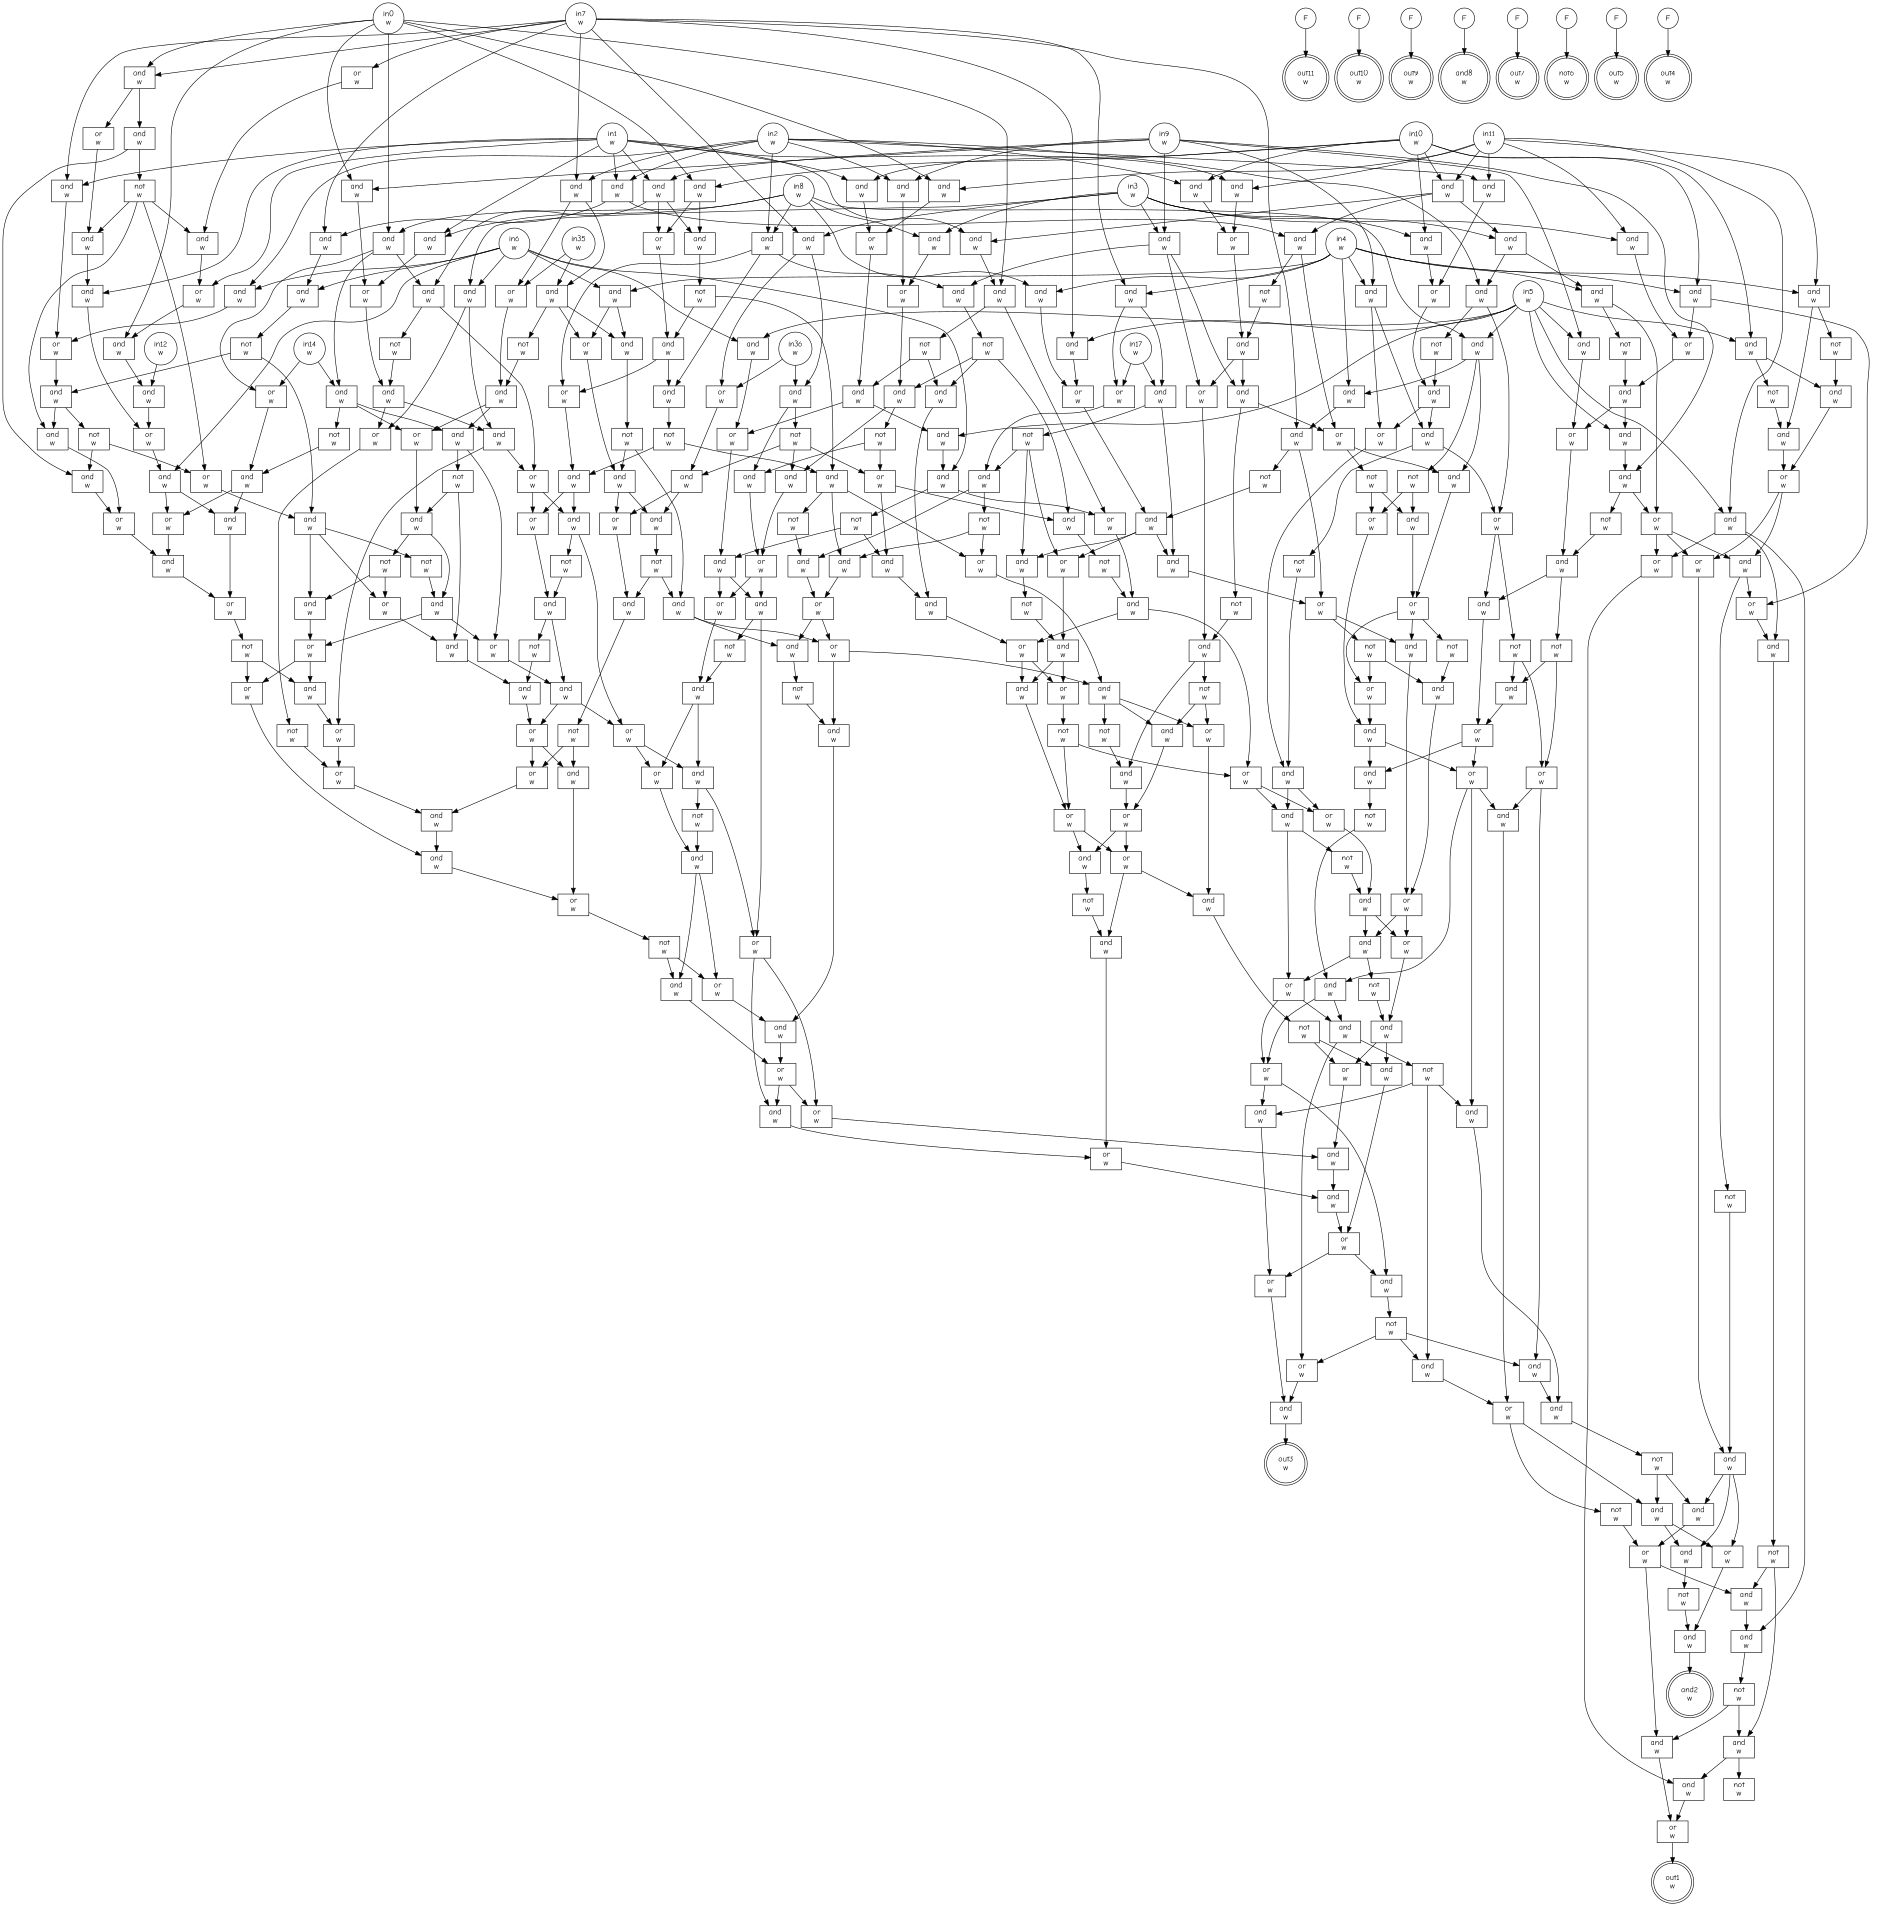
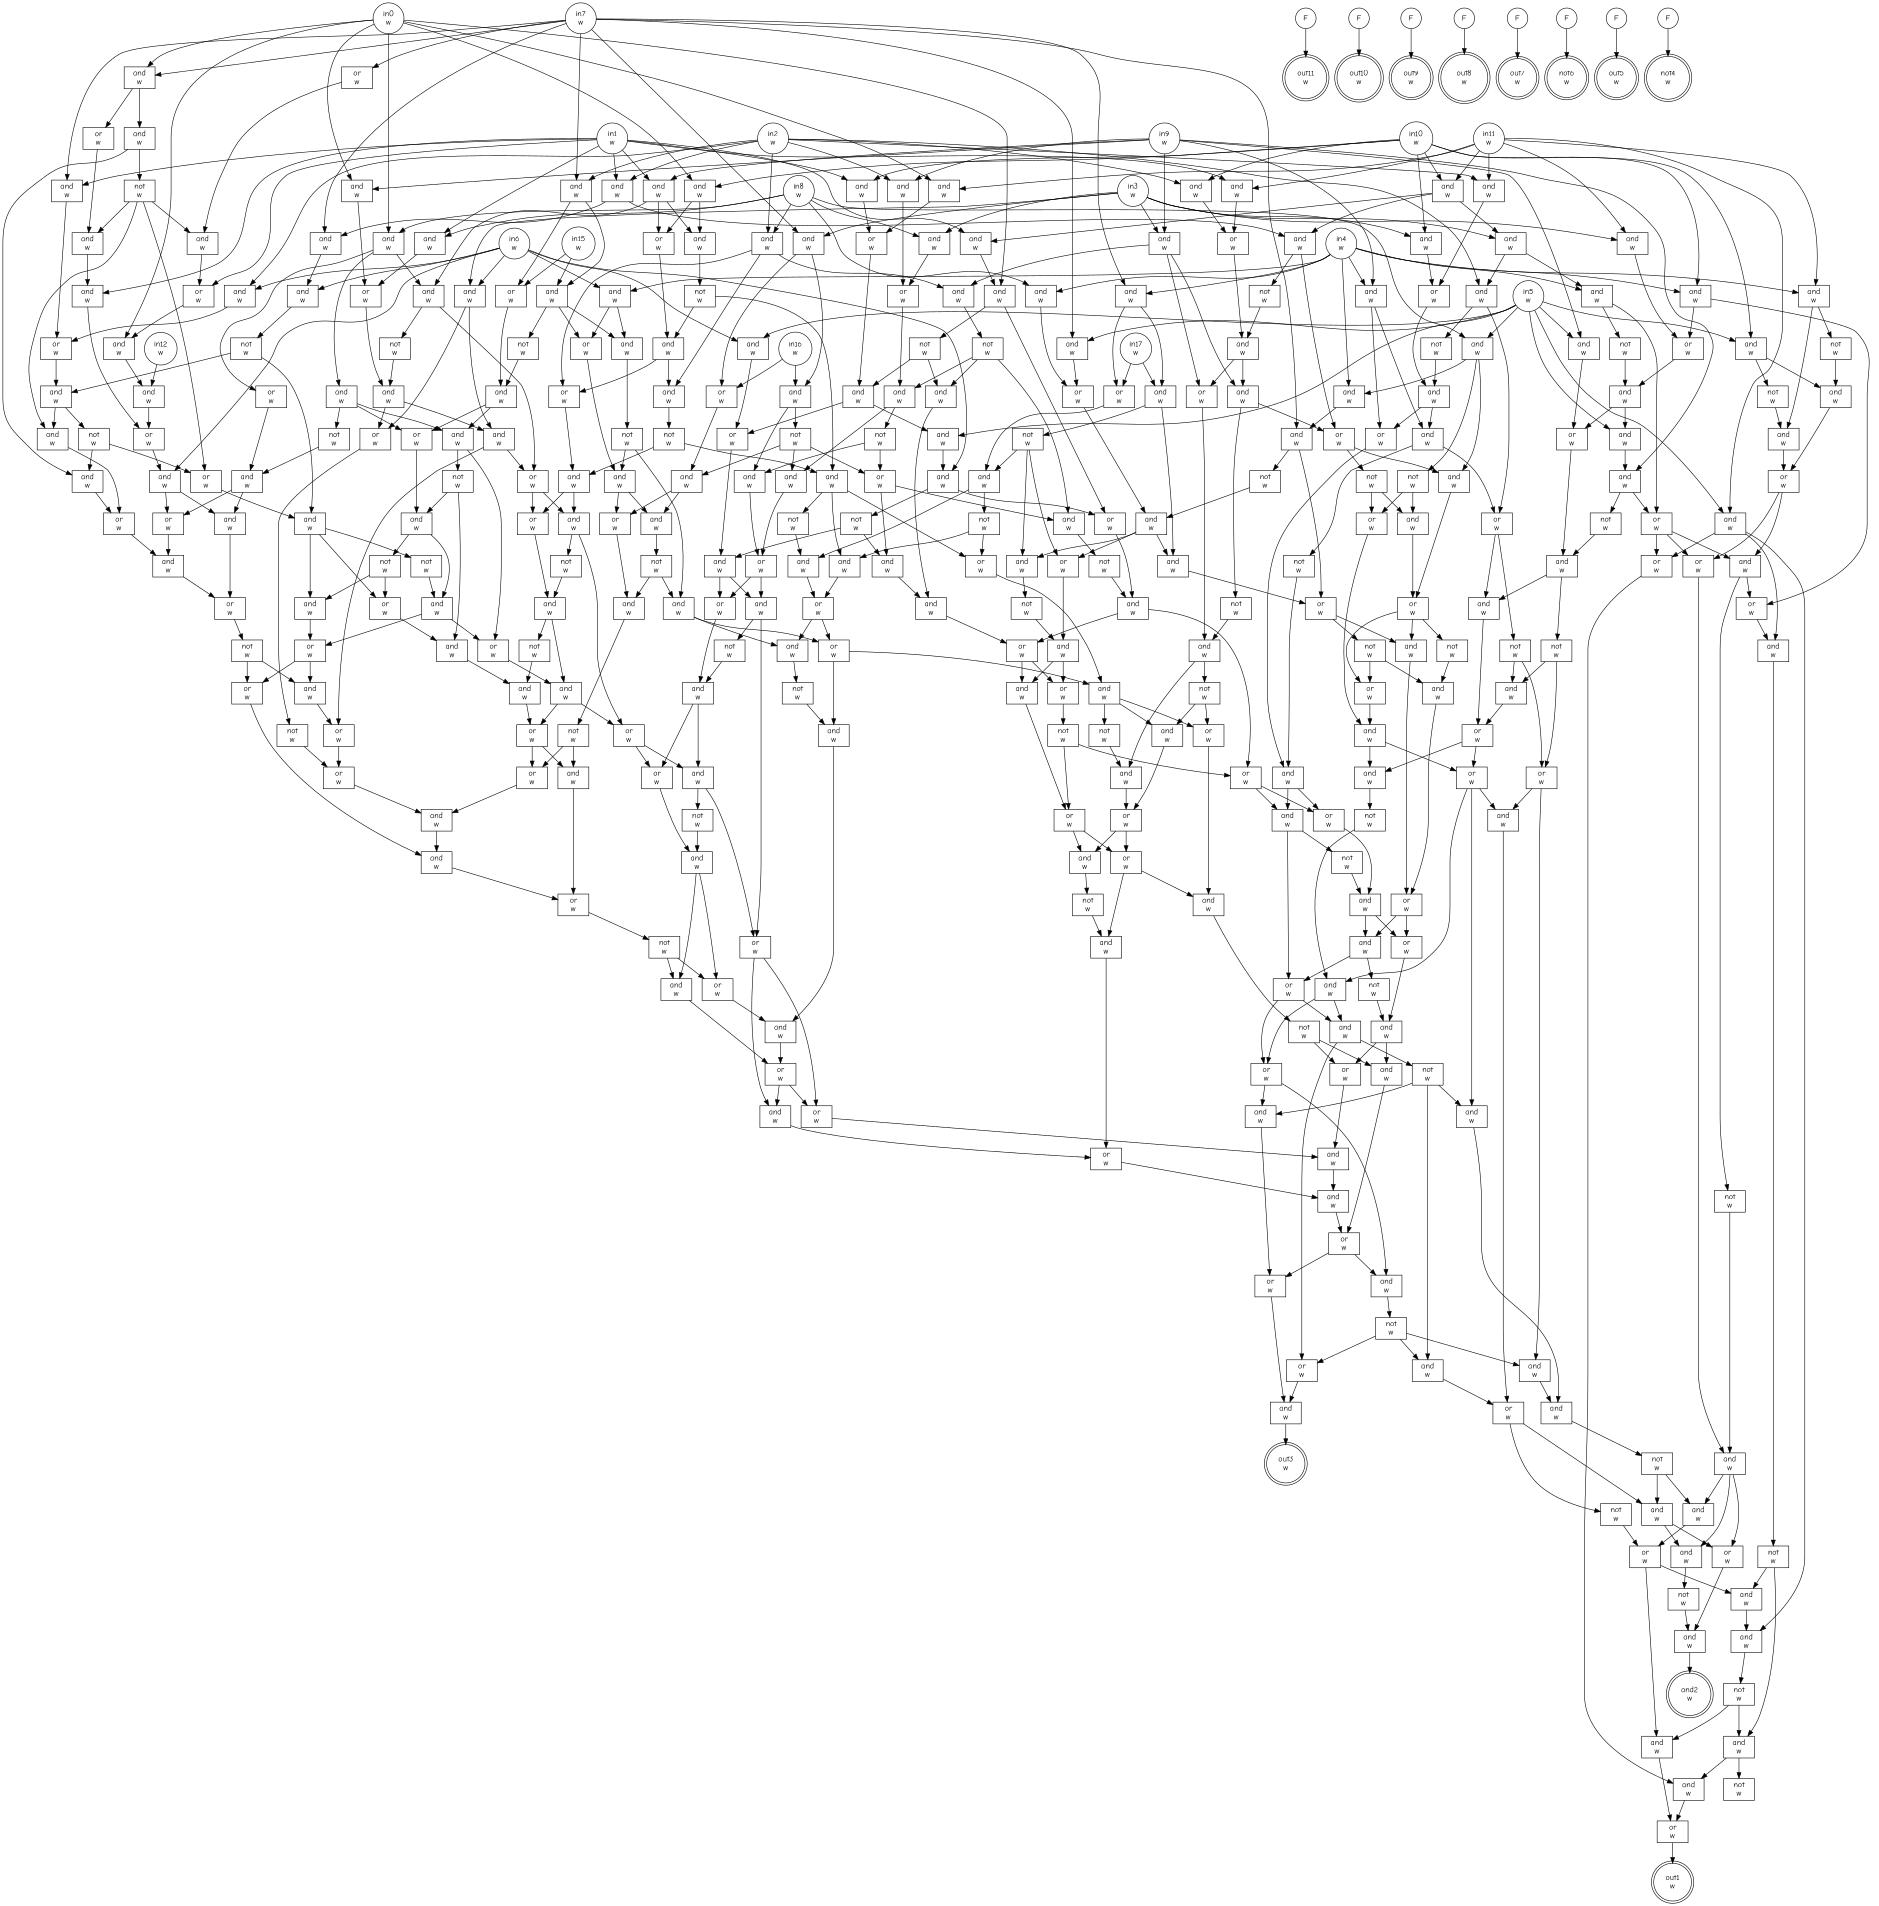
(1464, 78) -> (1464, 78)
(1668, 78) -> (1668, 78)
(579, 244) -> (579, 244)
(310, 349) -> none
(795, 349) -> (795, 349)
